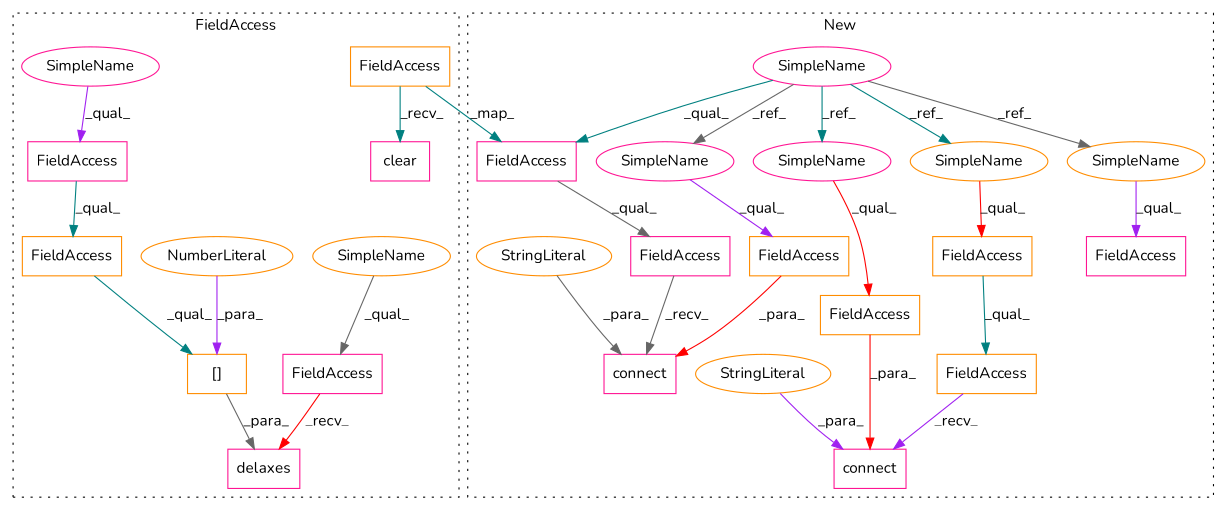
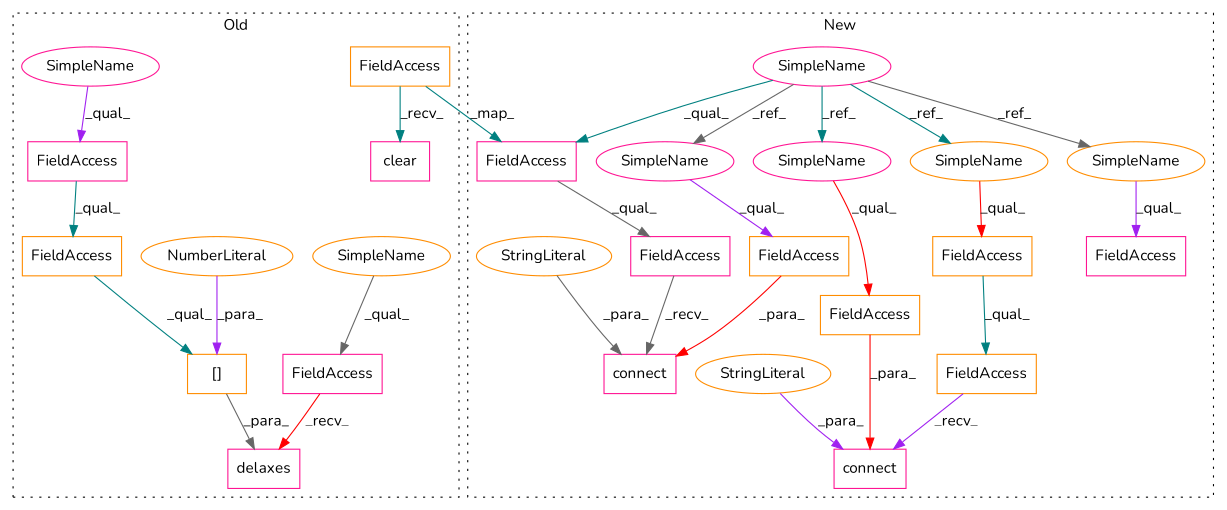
(236, 26) -> (236, 26)
